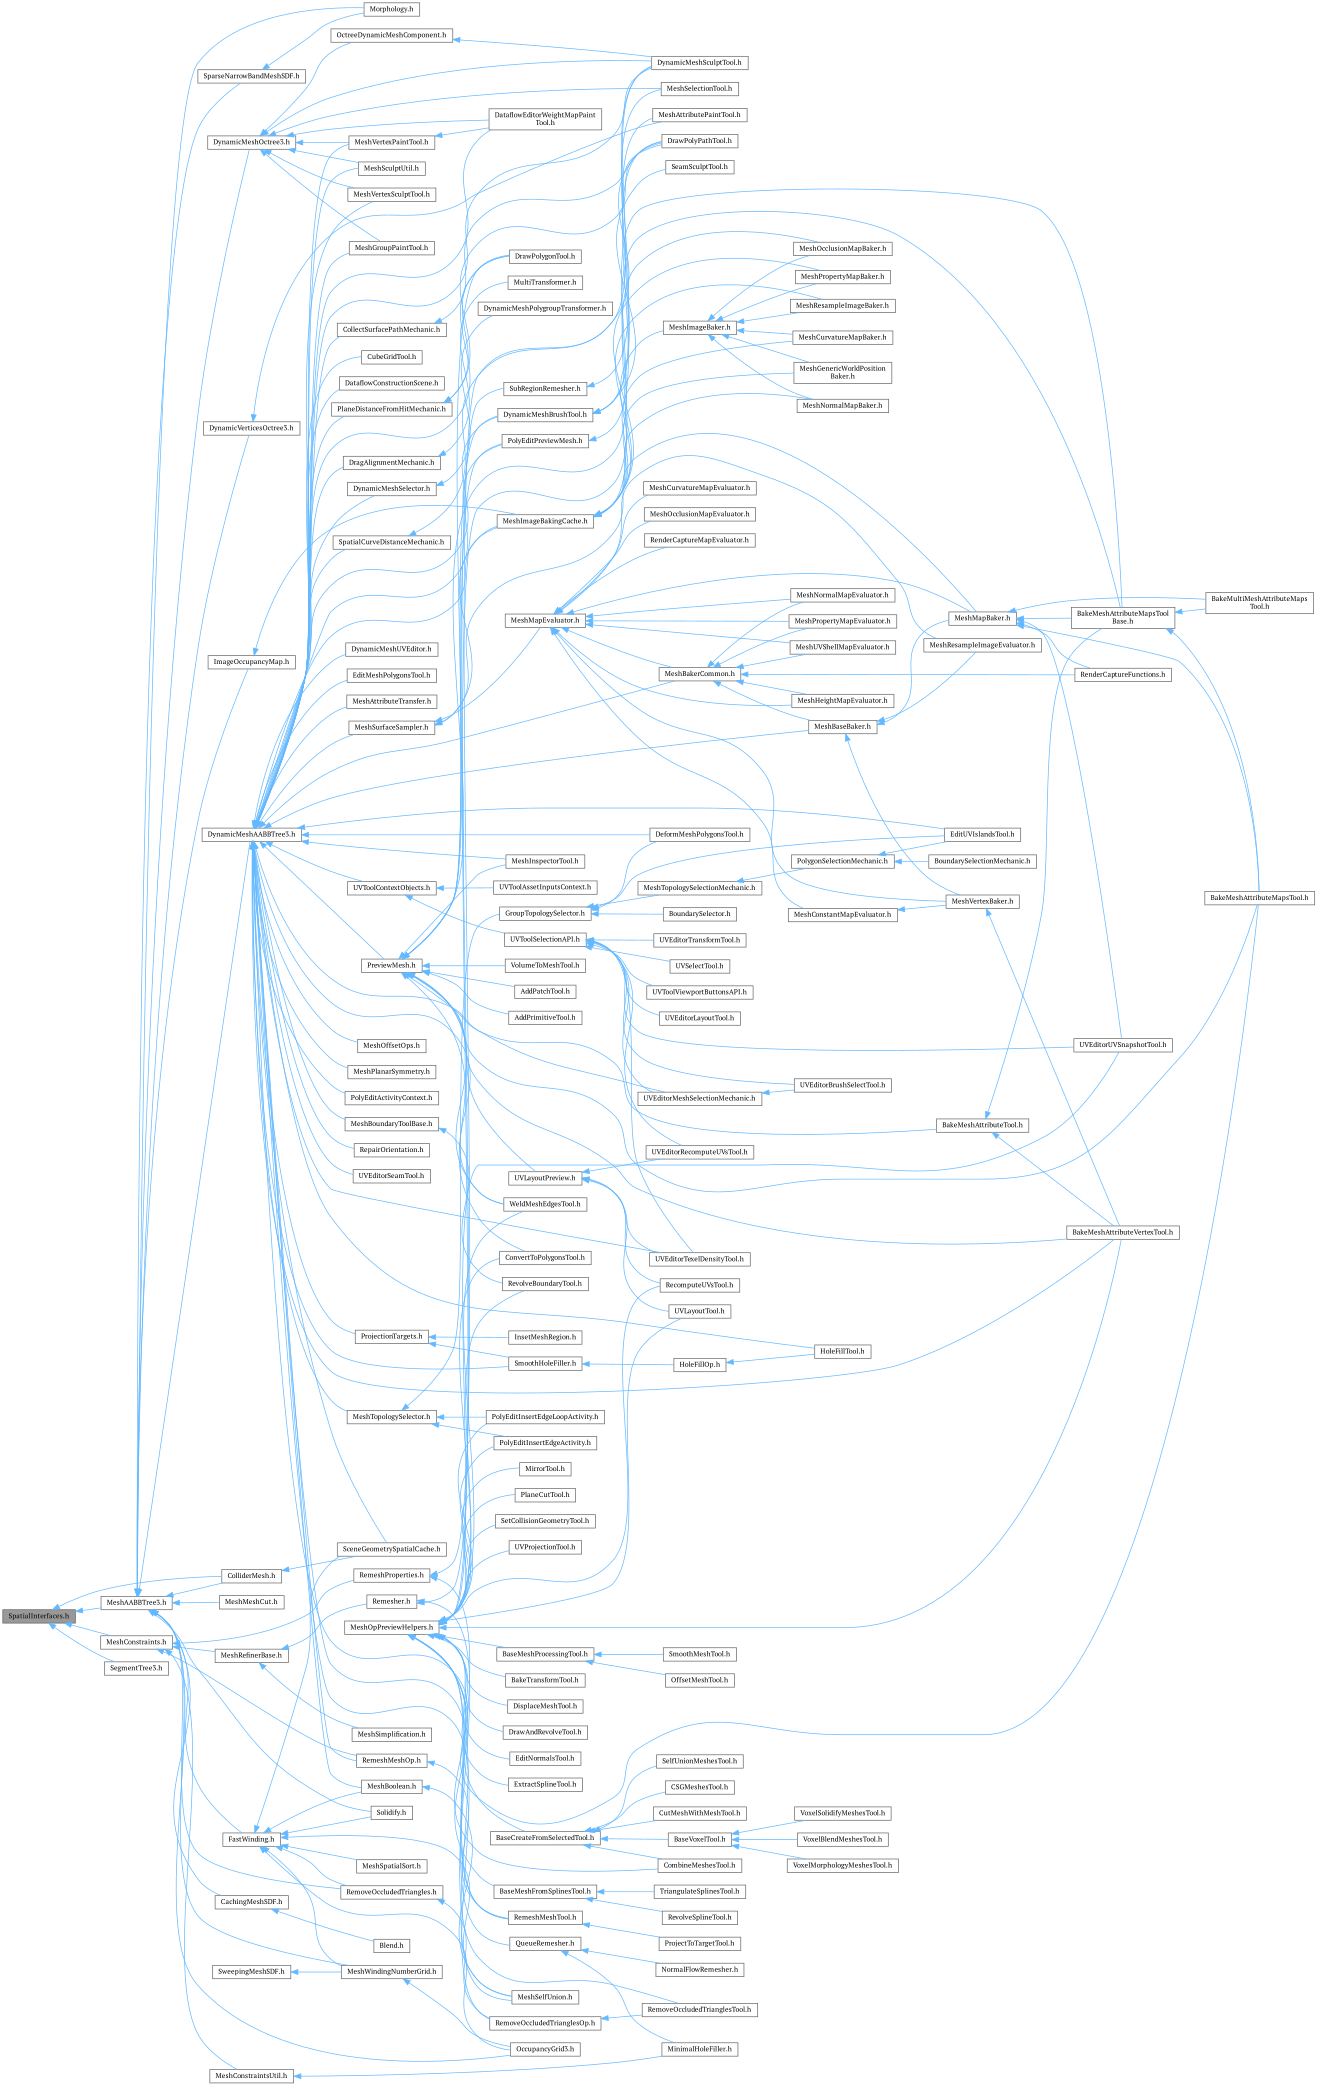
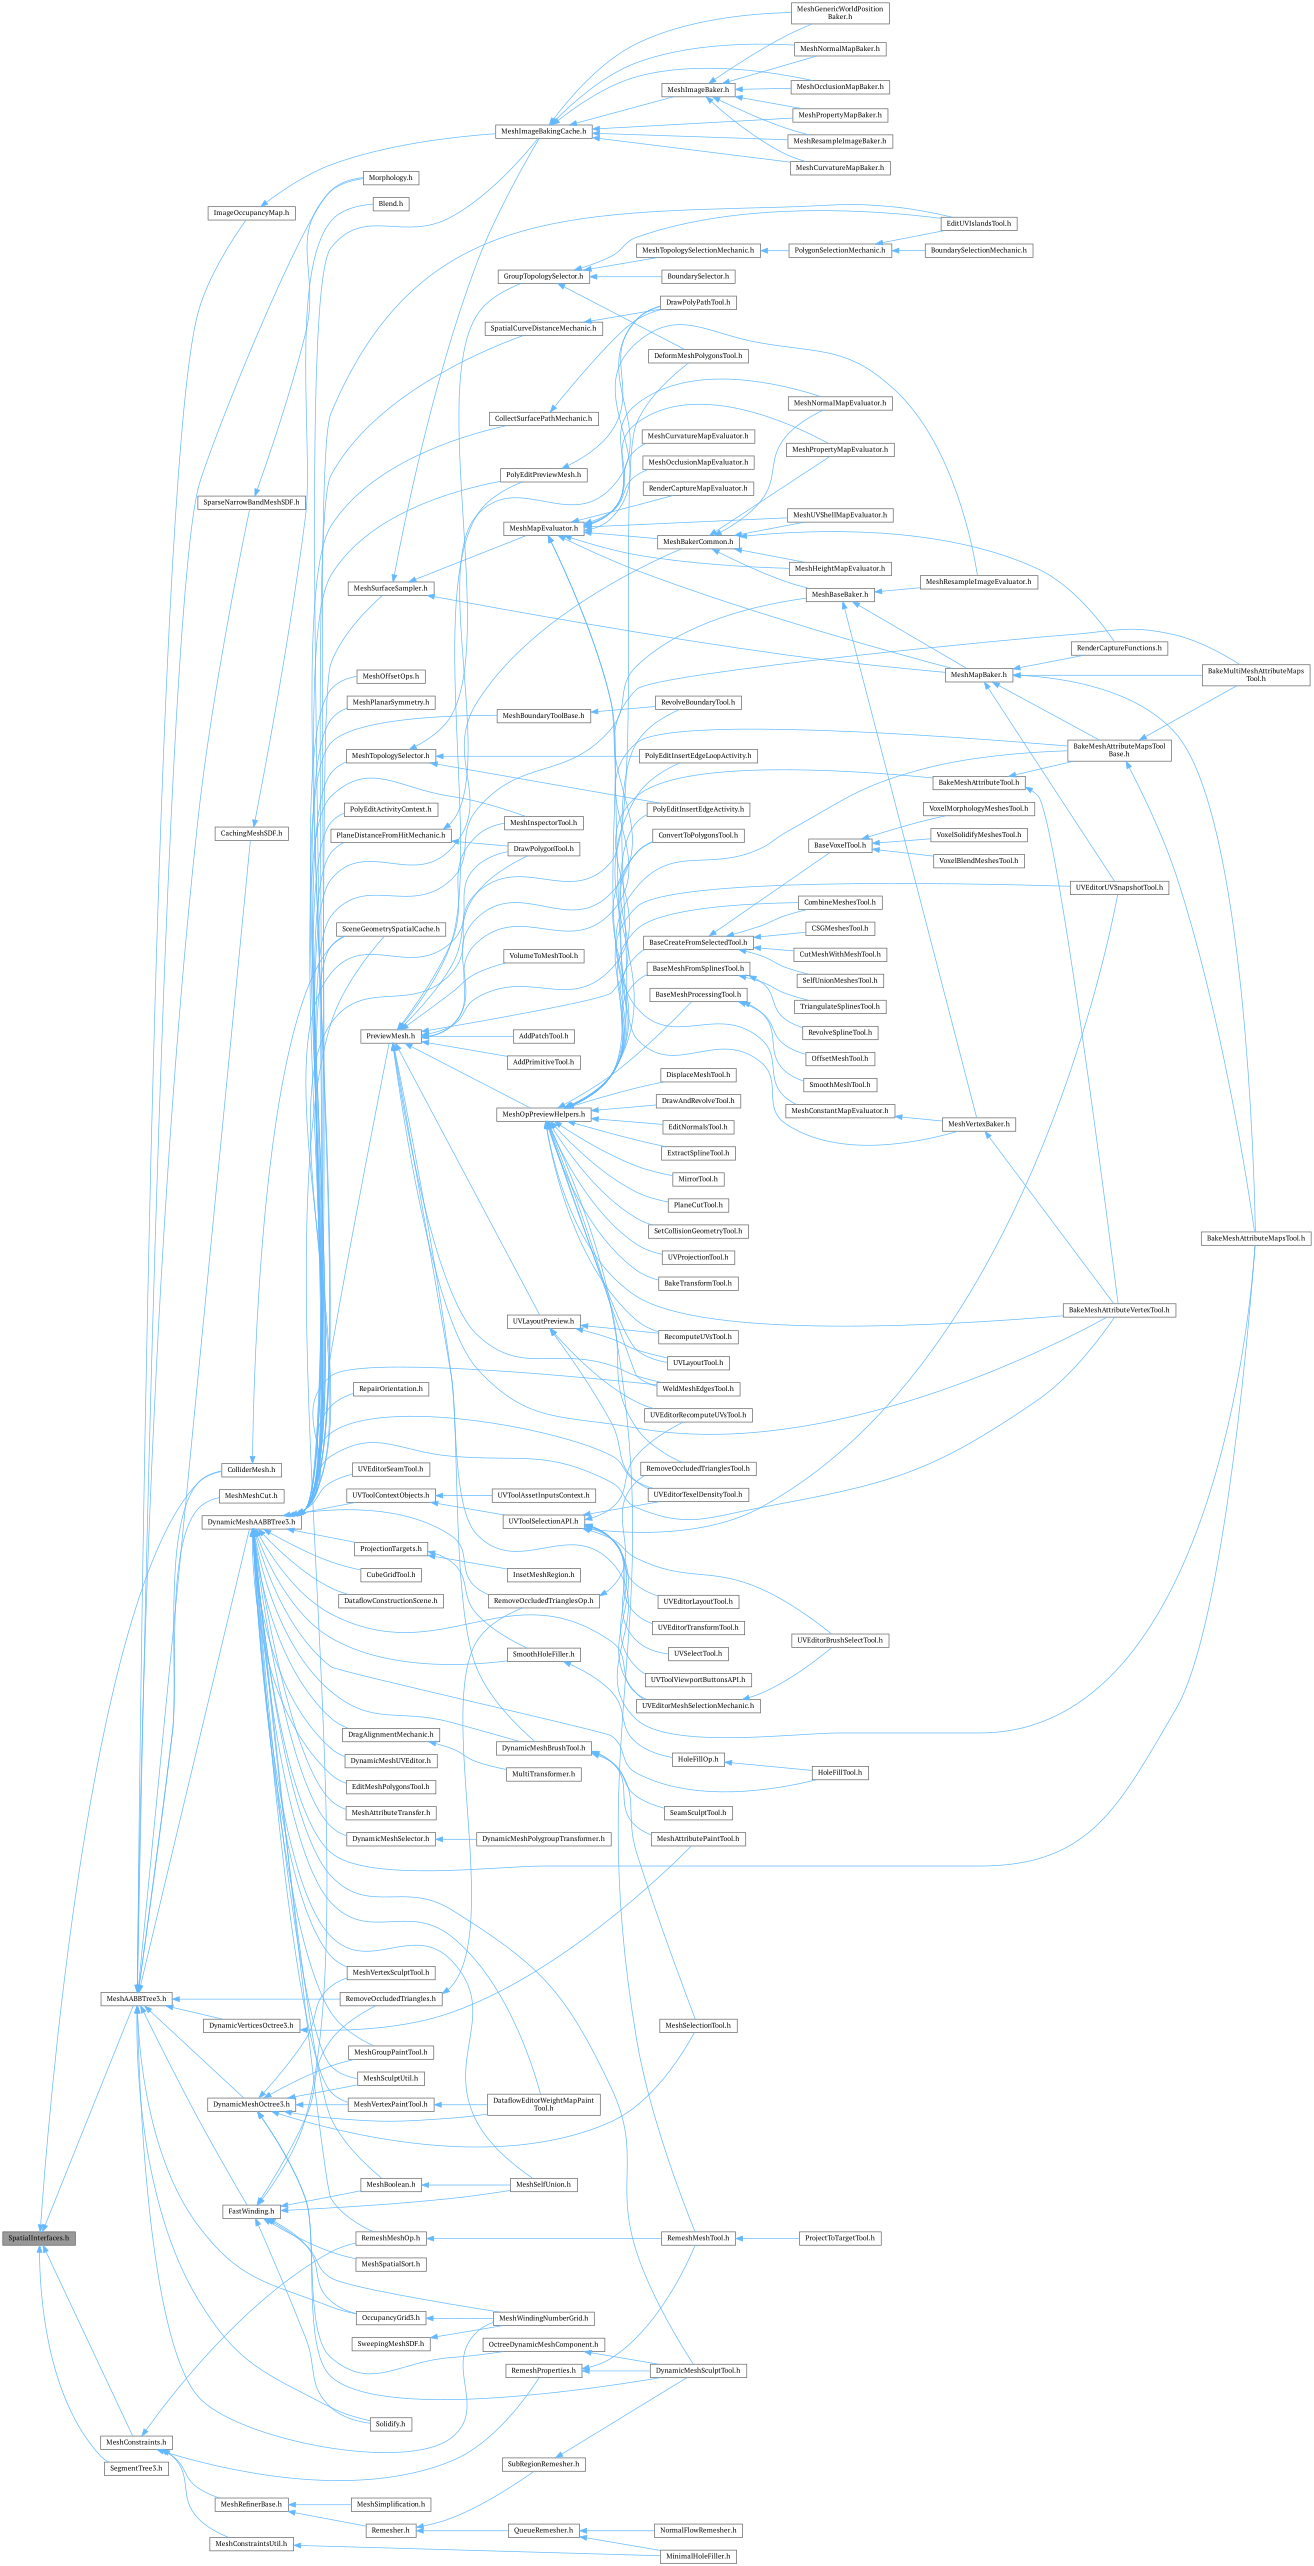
none -> (692, 677)
none -> (471, 1077)
(458, 2019) -> (463, 2318)
